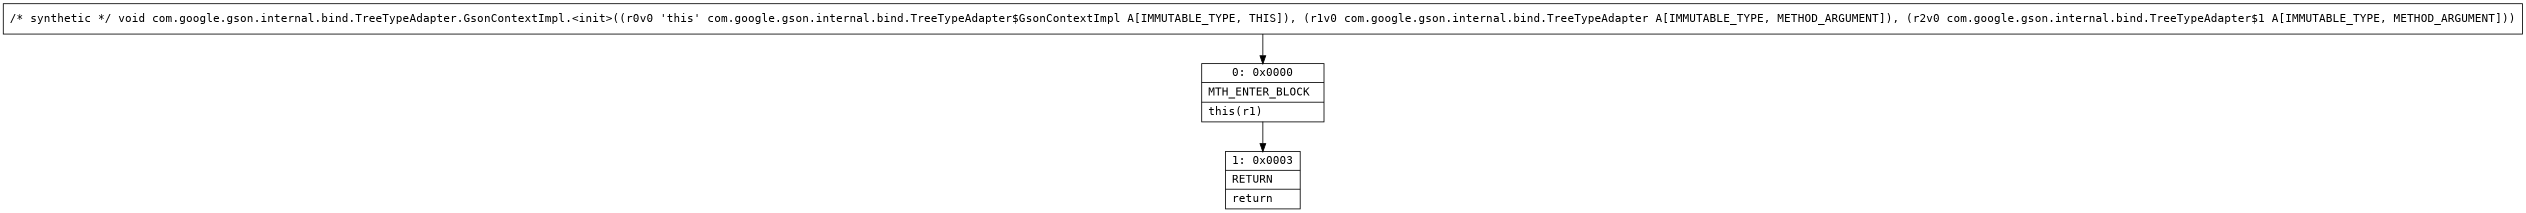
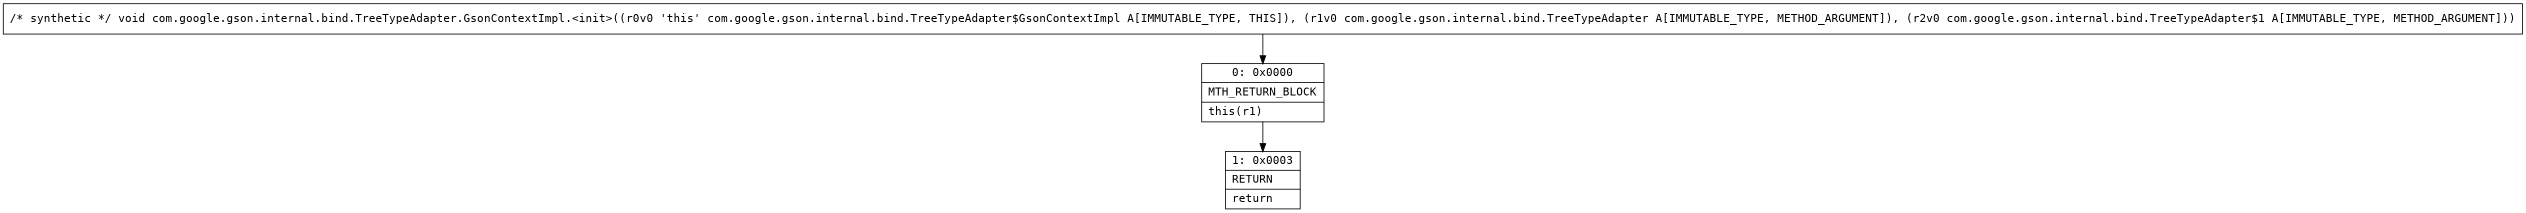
(1259, 92) -> (1263, 92)
